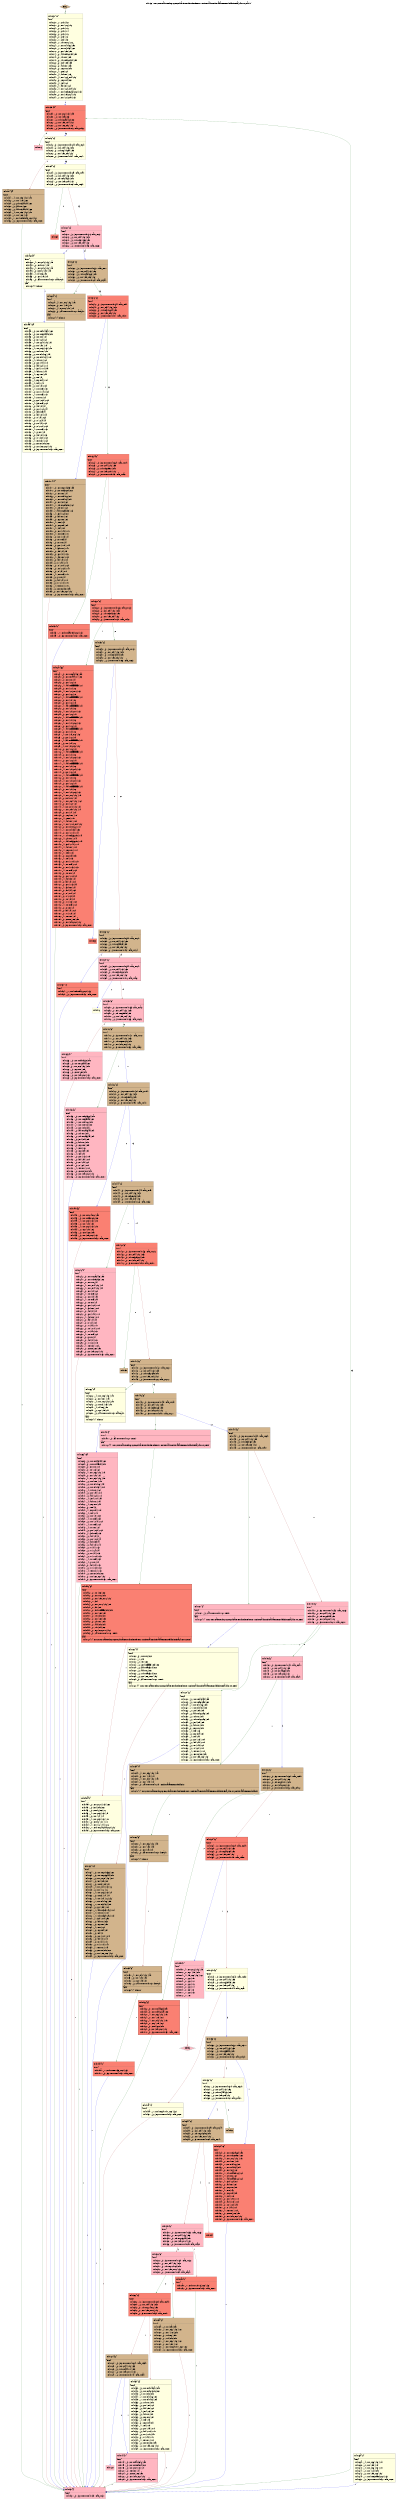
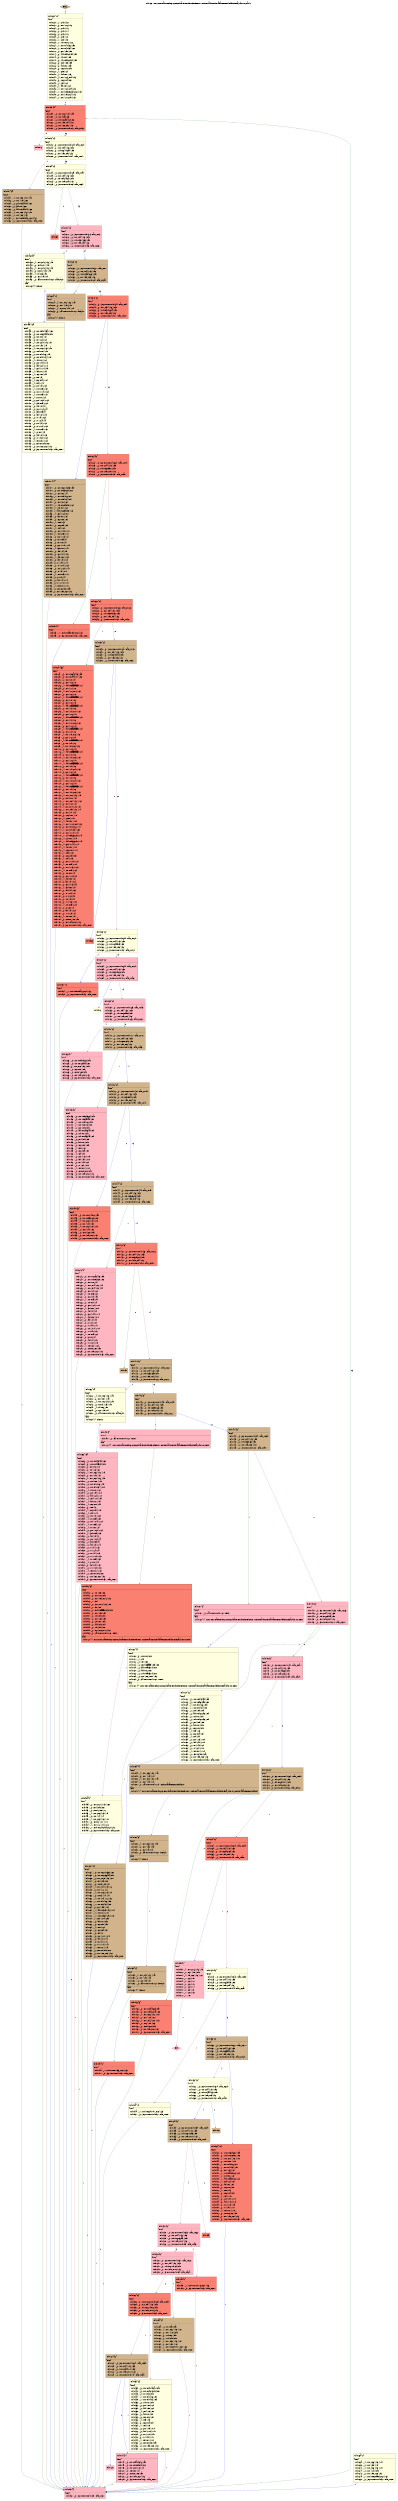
(120, 941) -> (117, 941)
(187, 2048) -> (177, 2048)
